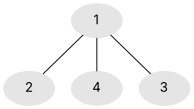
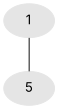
(29, 88) -> none
(97, 88) -> none
(165, 88) -> (29, 88)
